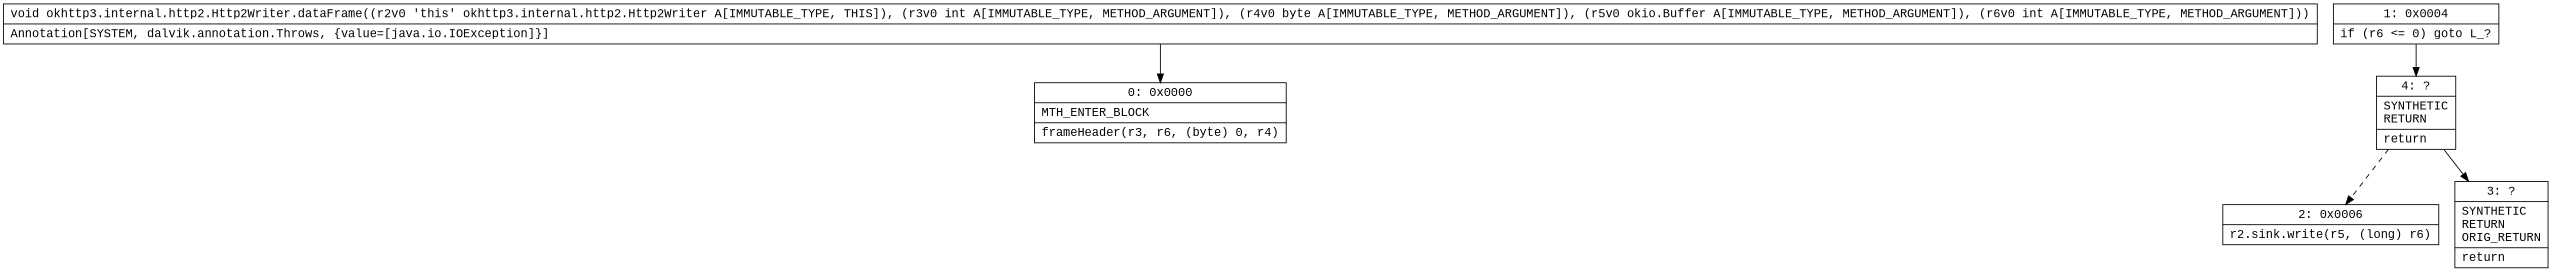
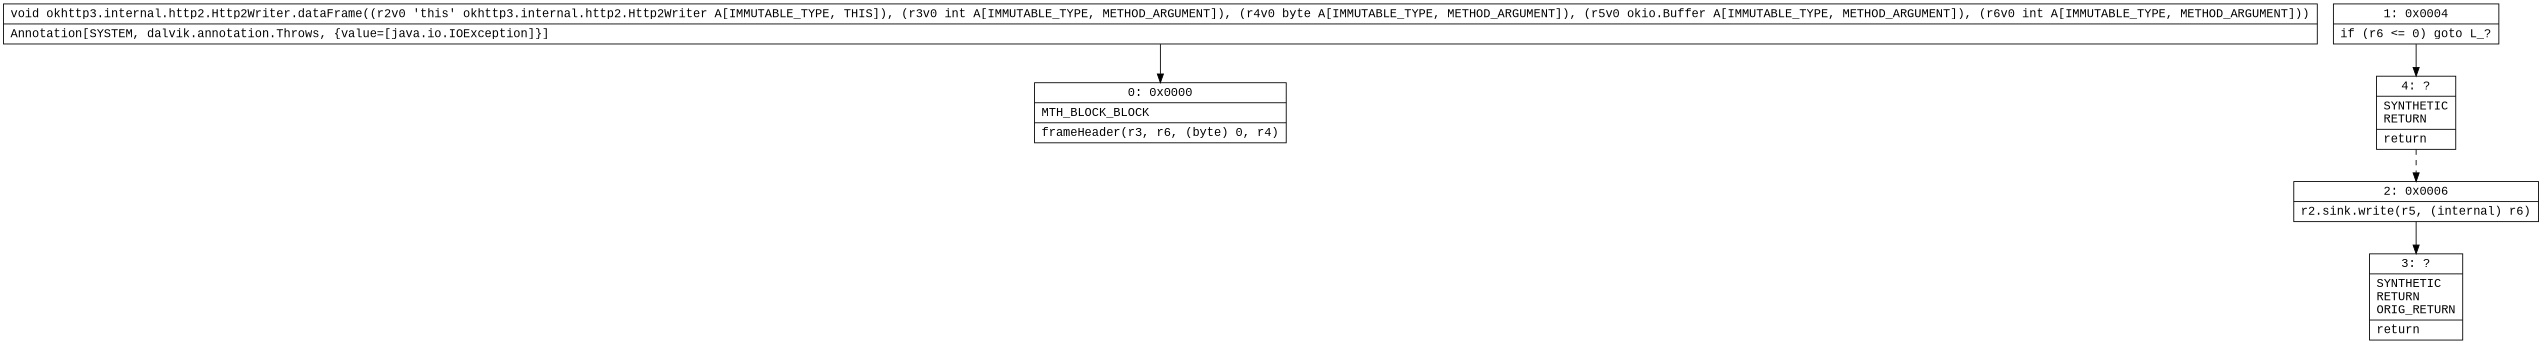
(1096, 112) -> (1096, 112)
(2453, 162) -> (2416, 233)
(2331, 234) -> (2416, 211)
